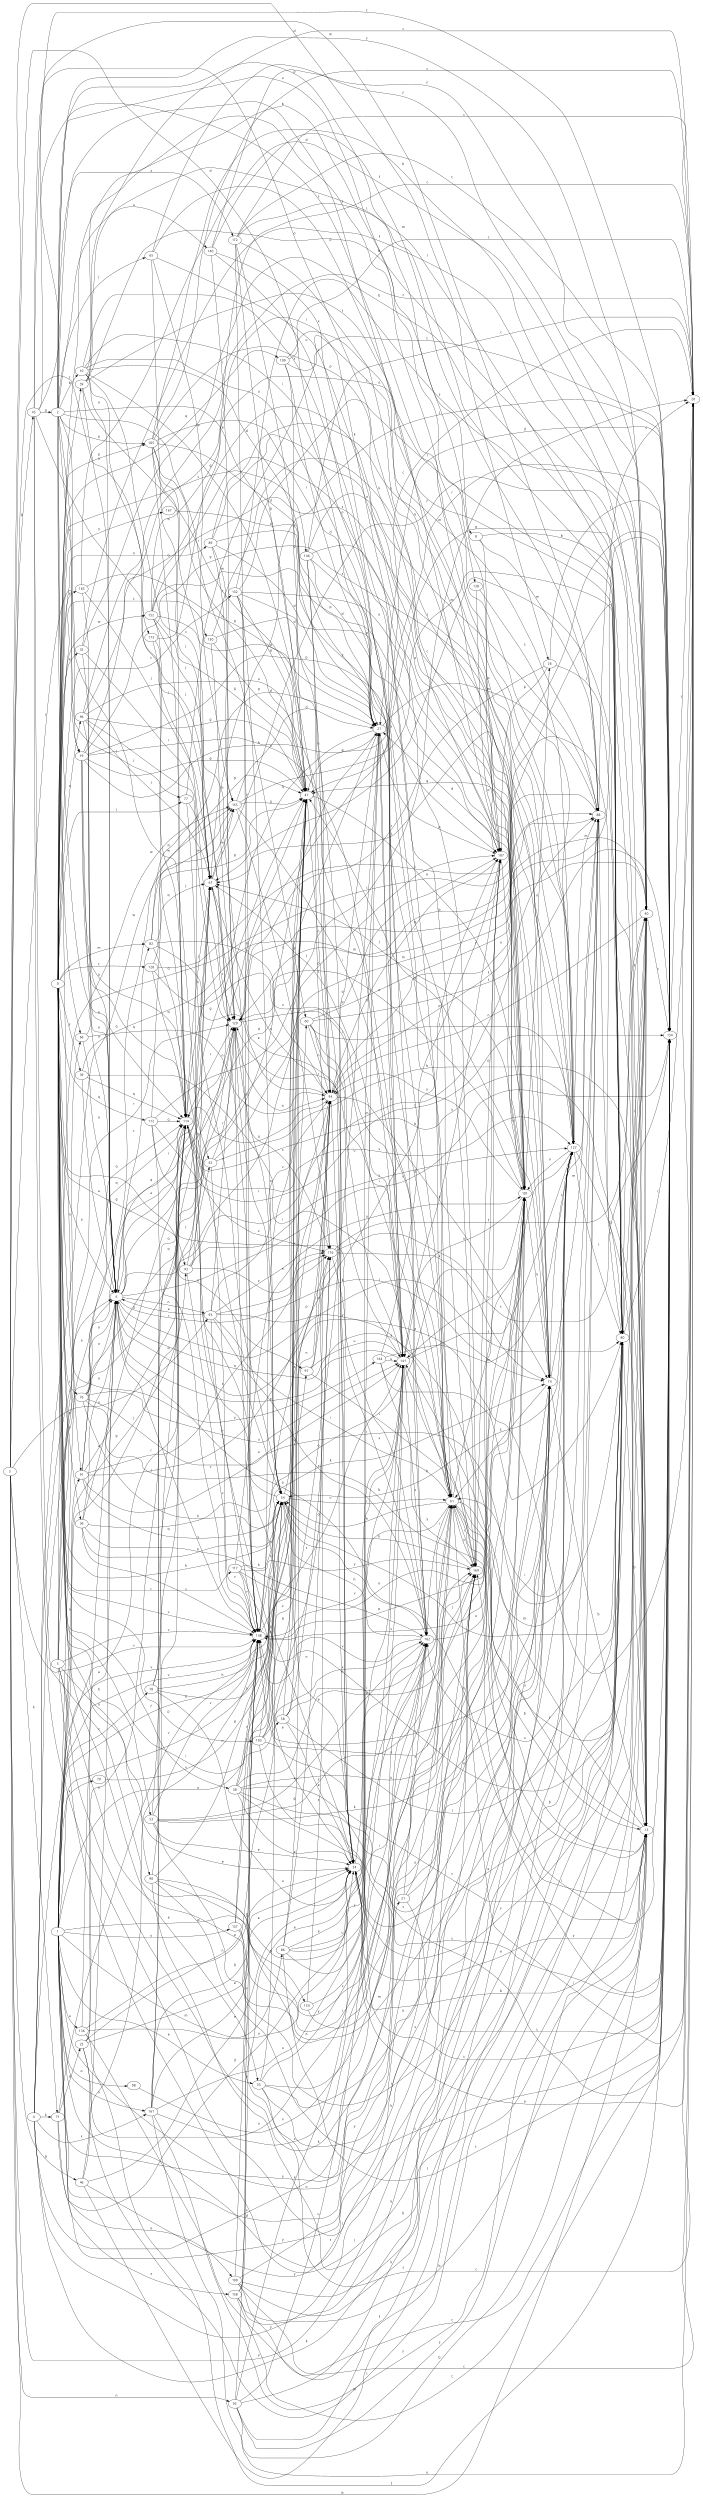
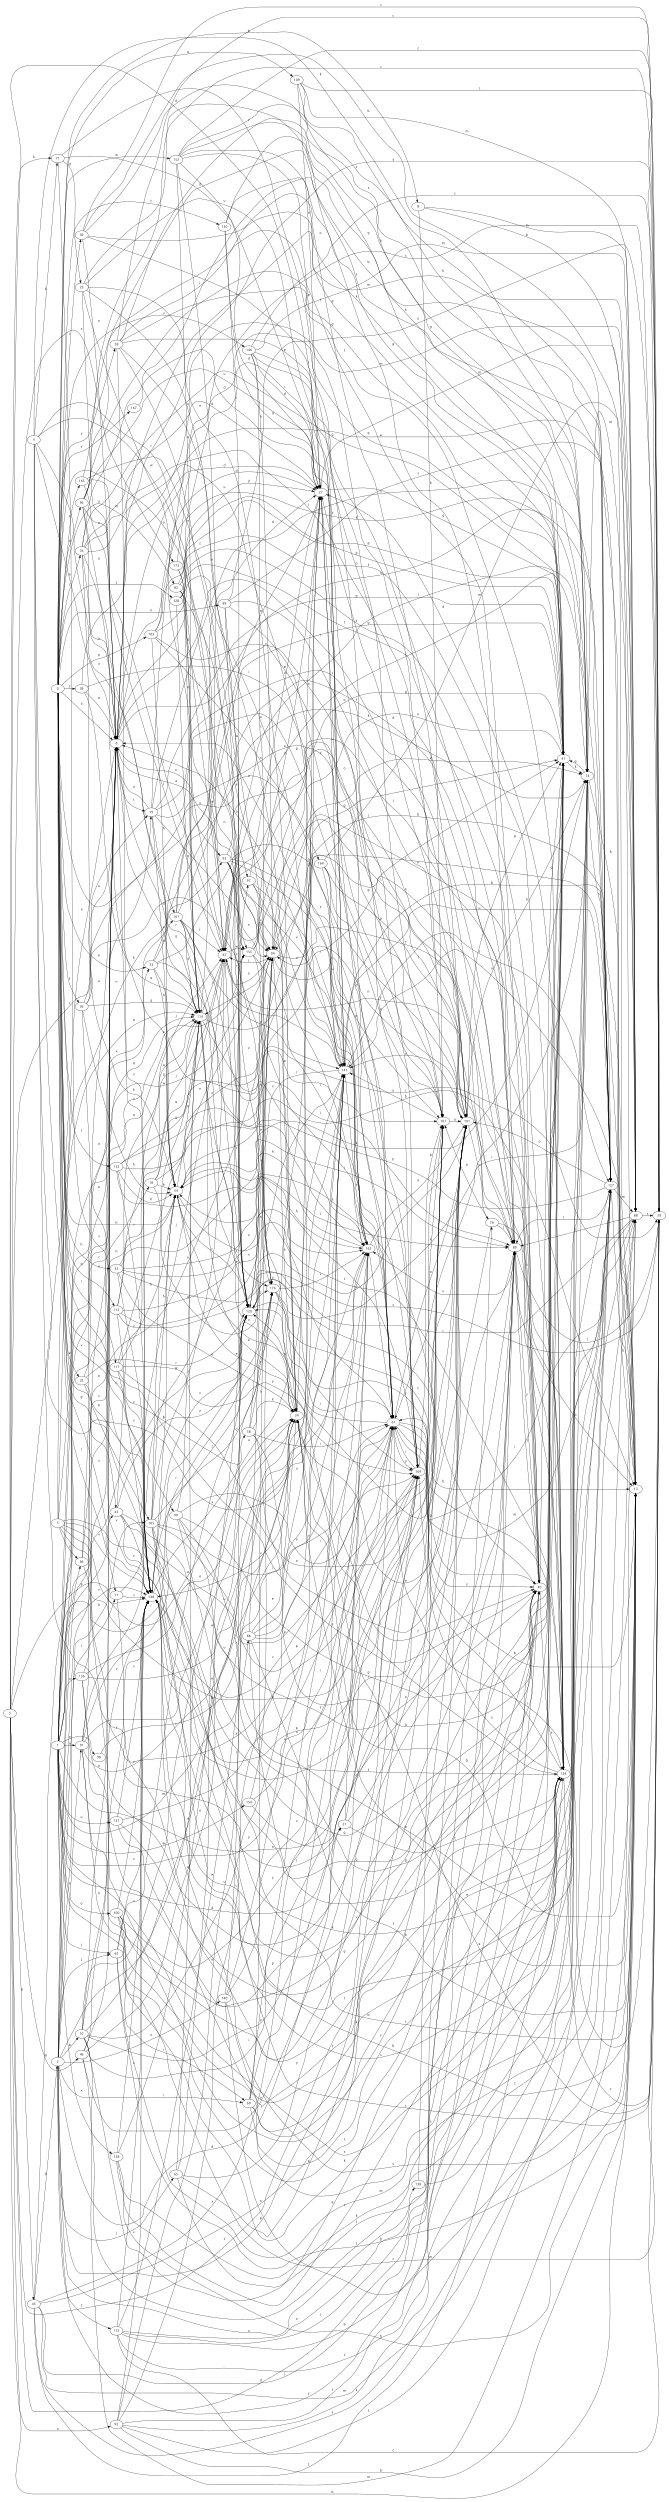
(374, 336) -> (238, 2141)
(456, 754) -> none
(141, 1122) -> (127, 801)
(582, 1156) -> (623, 631)
(99, 1779) -> none
